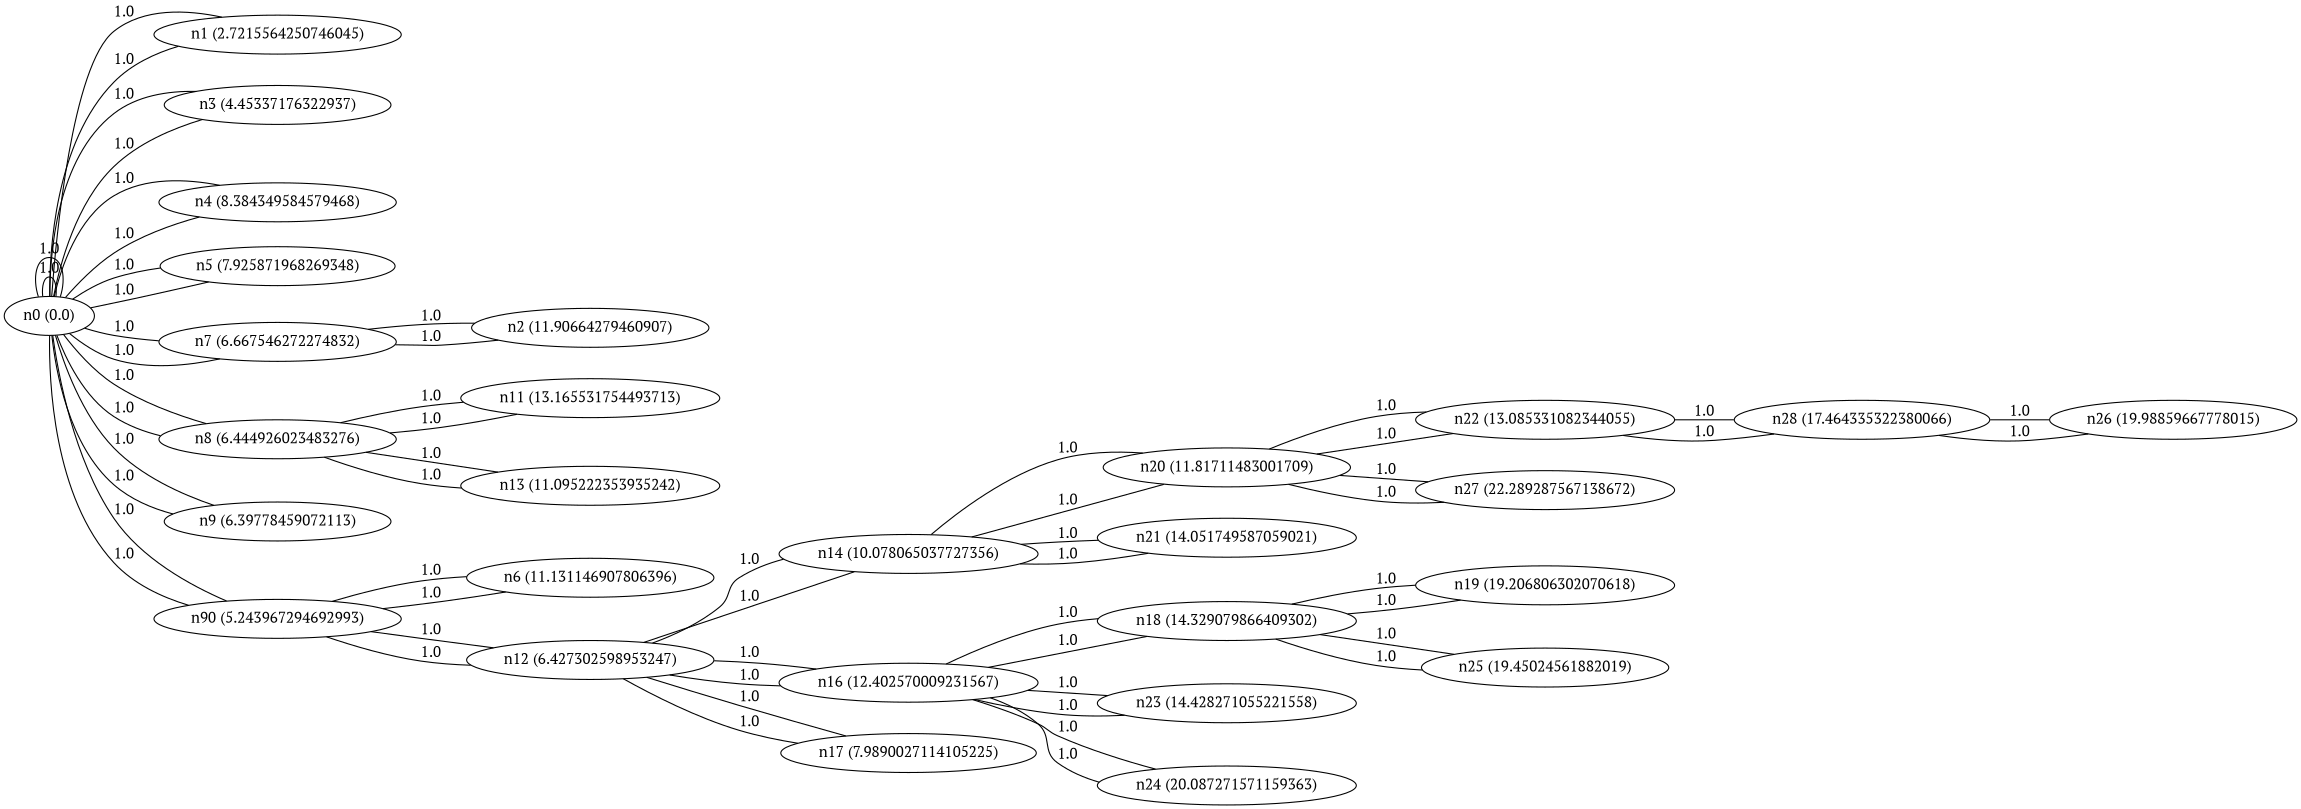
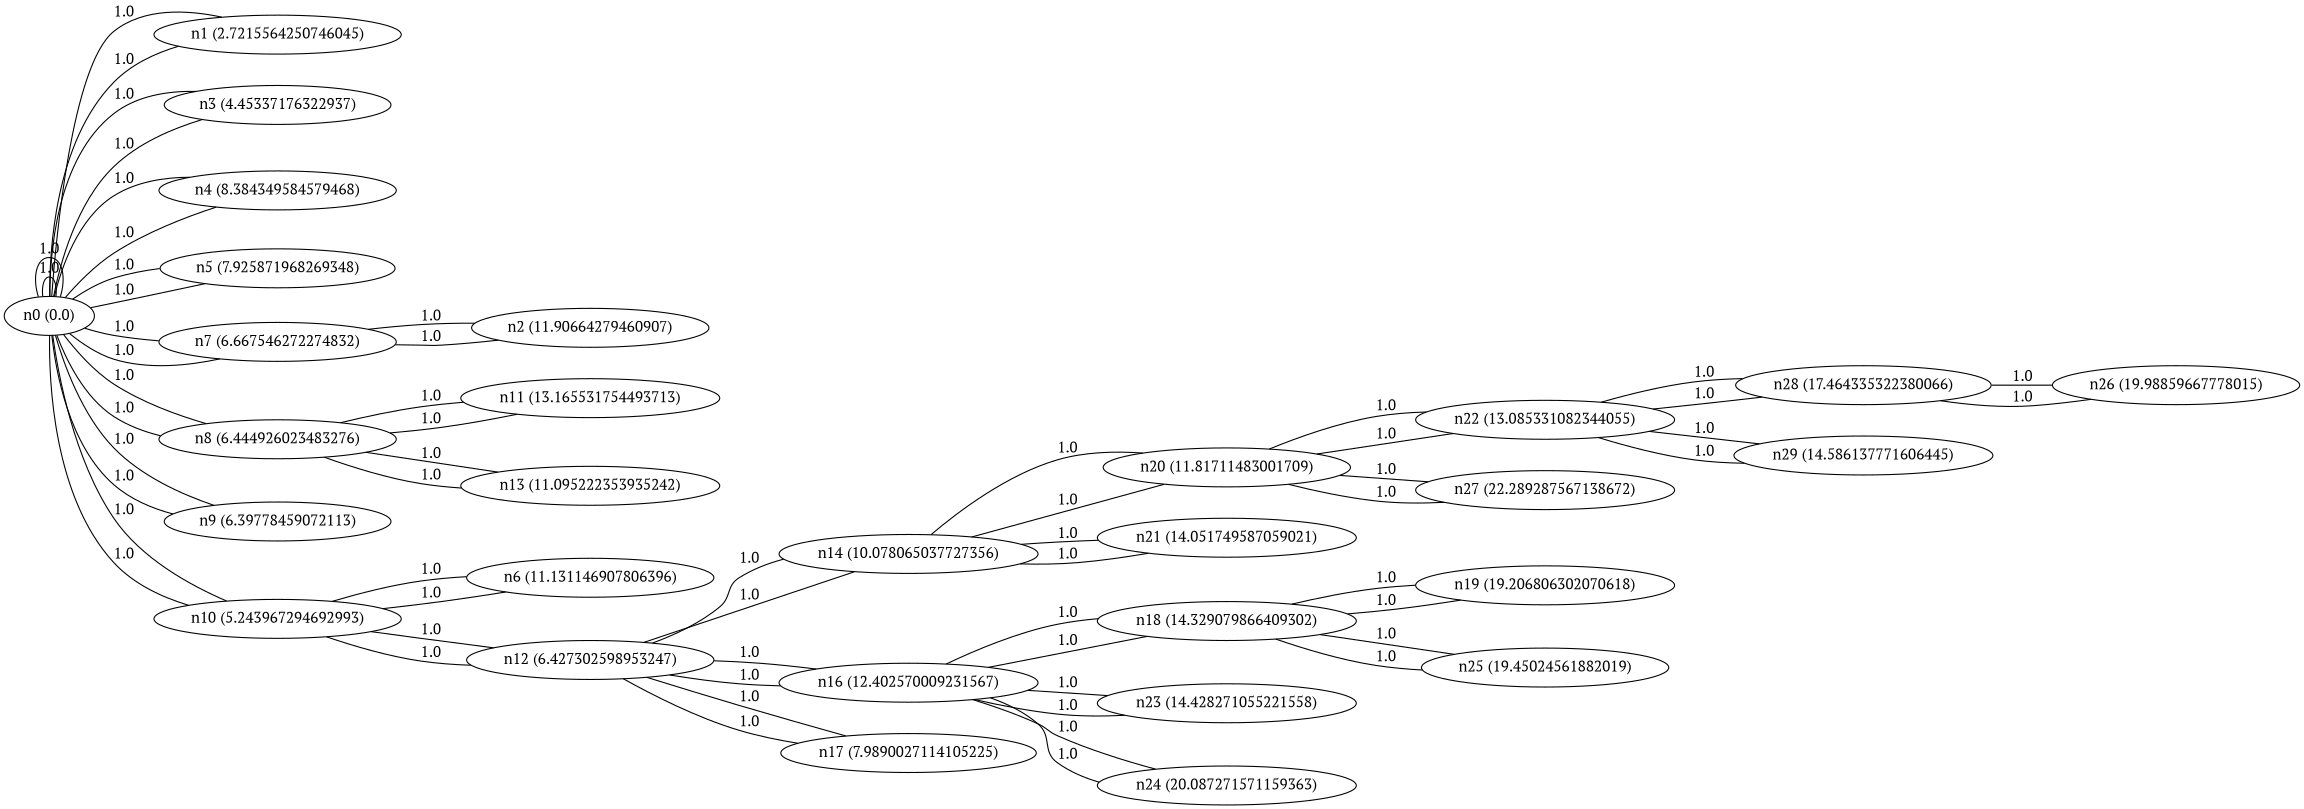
none -> (1863, 455)
(278, 619) -> (278, 619)
